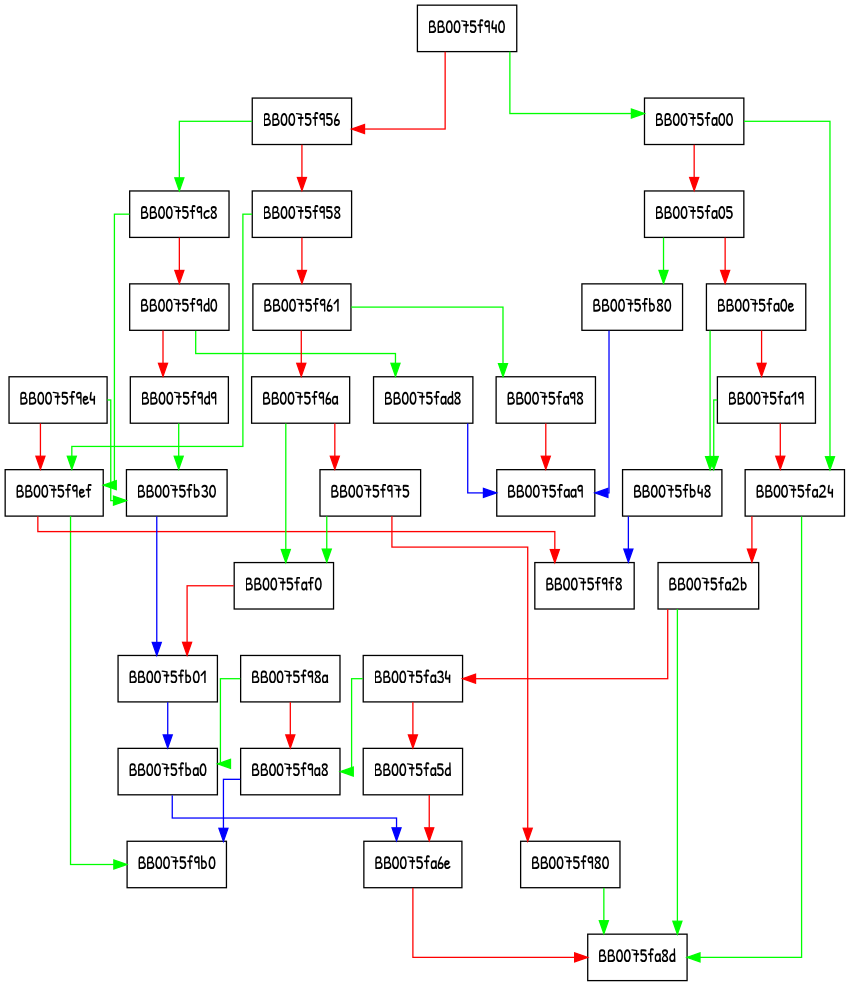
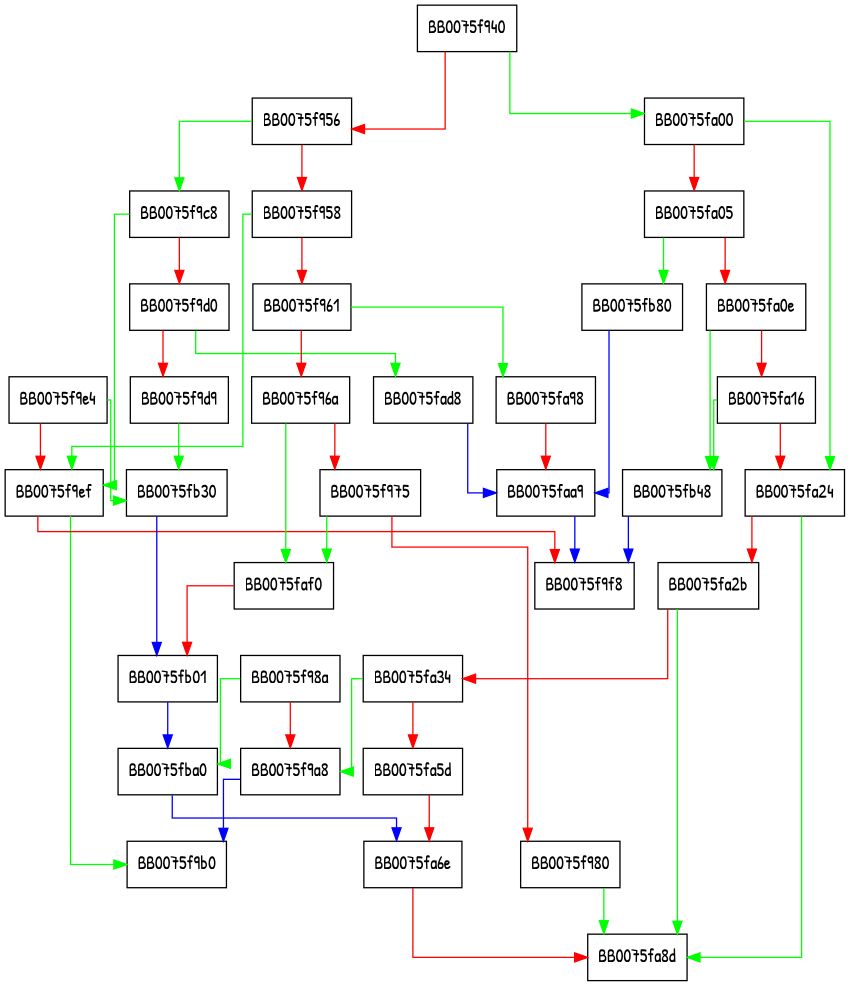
(766, 400) -> (766, 400)
none -> (575, 533)
